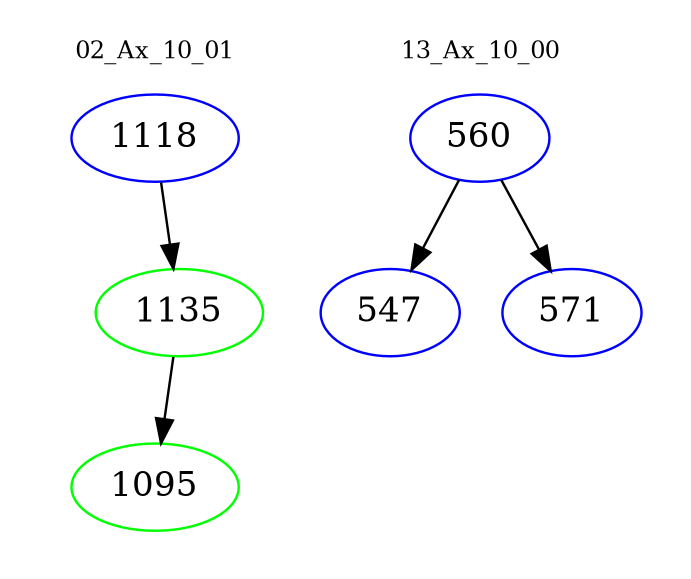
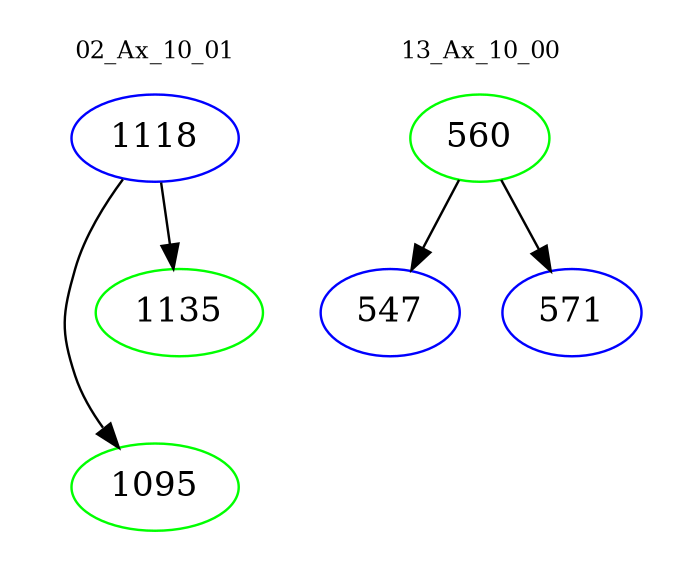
(480, 138) -> (480, 138)
(169, 388) -> (67, 301)
